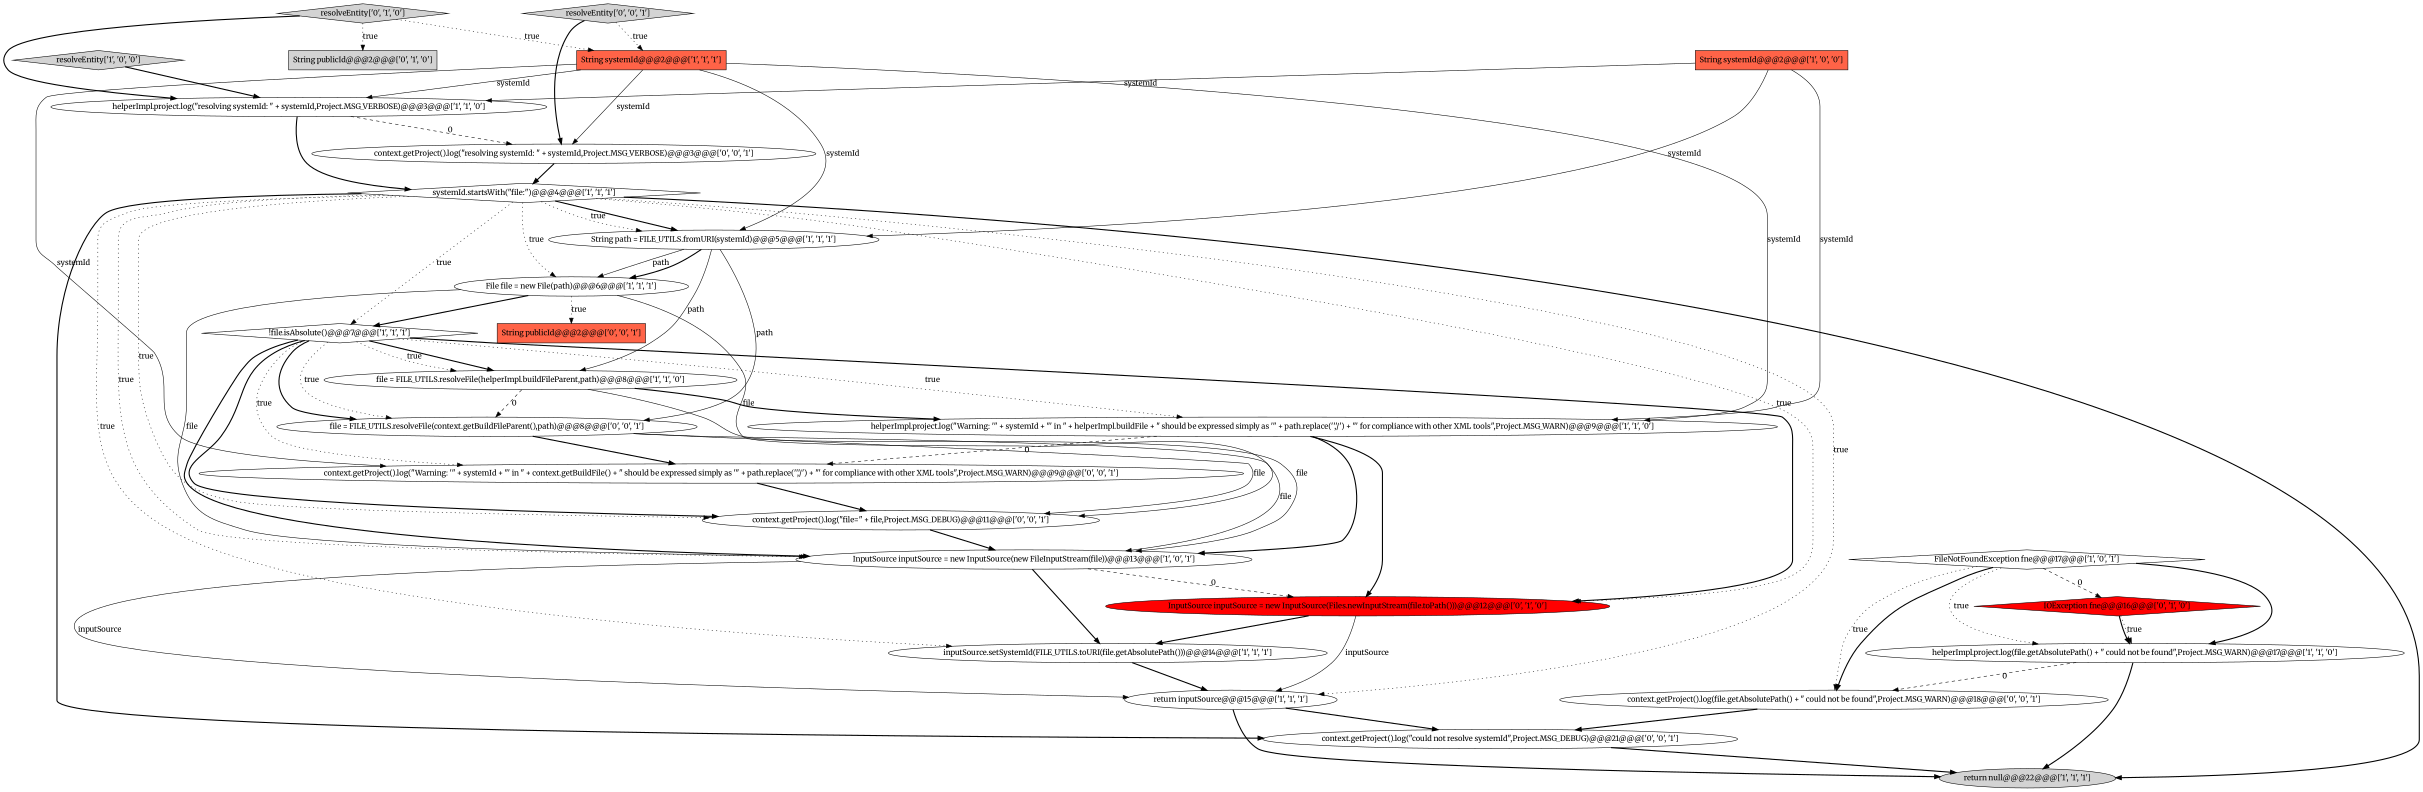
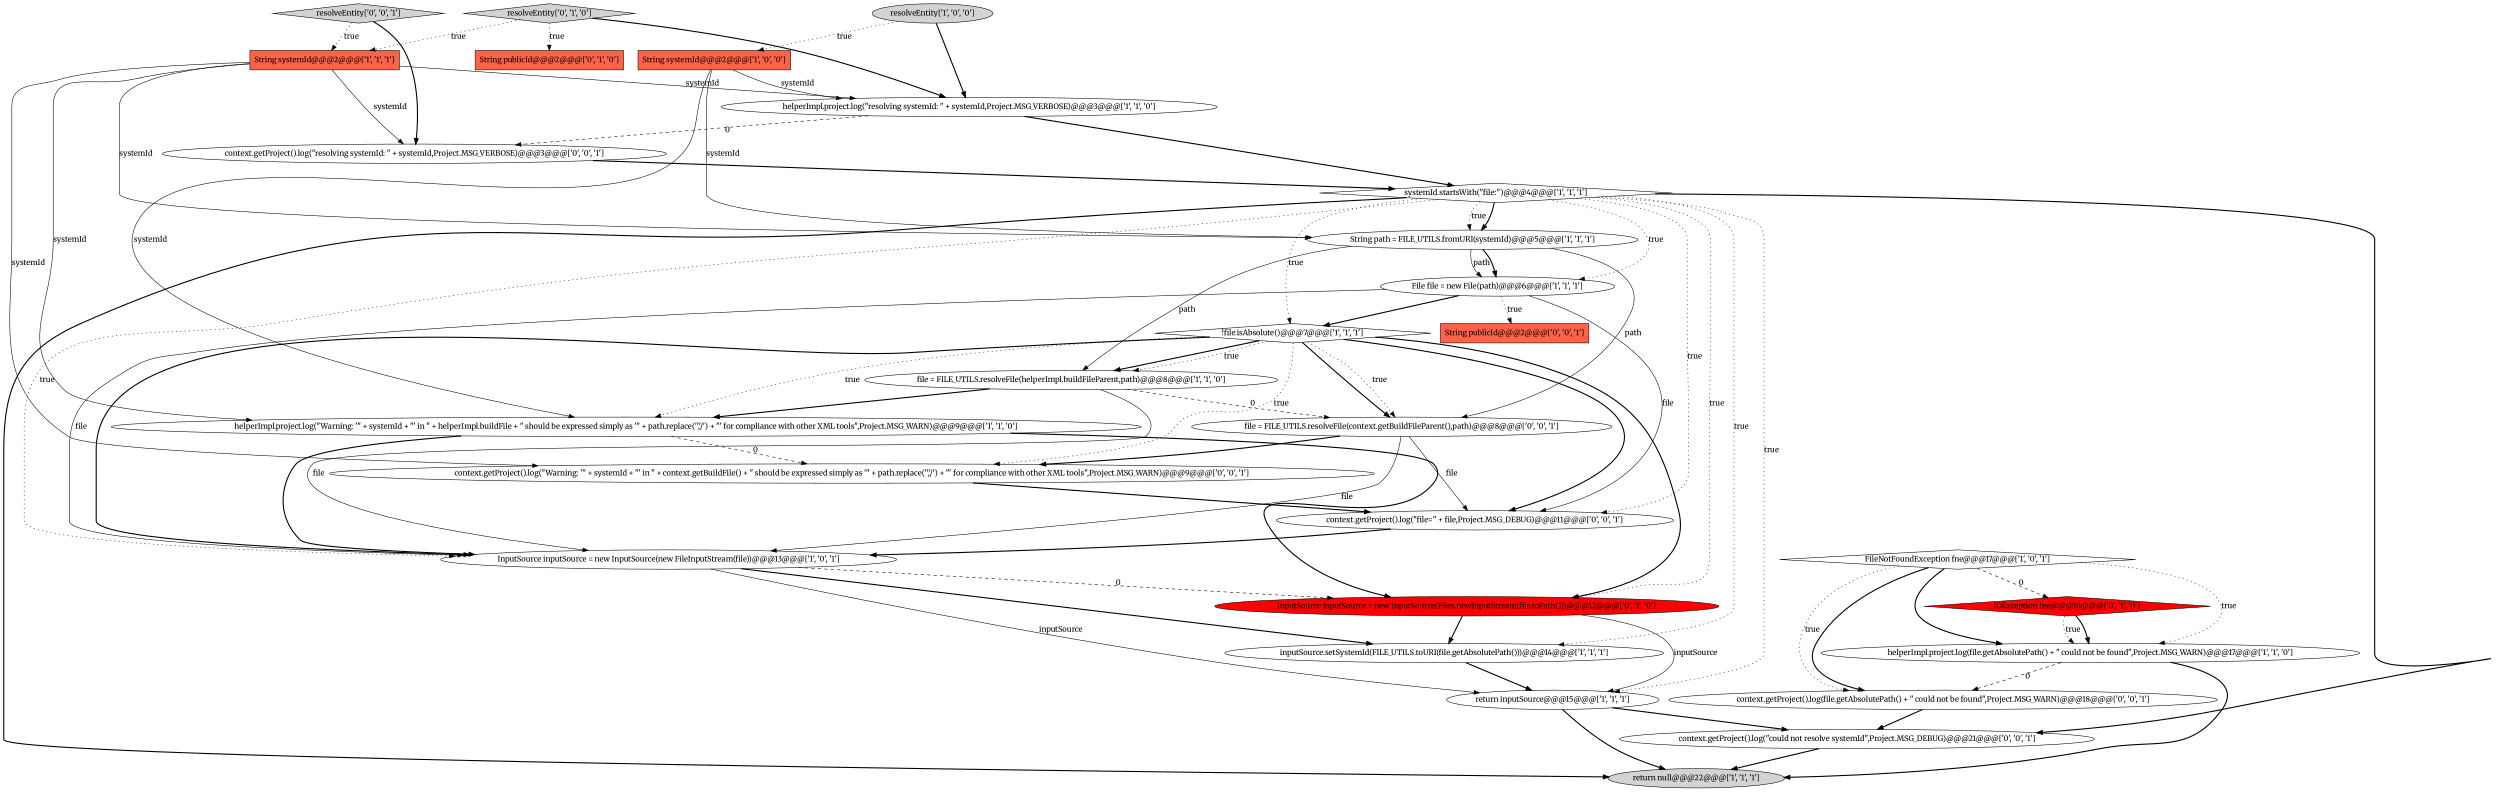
none -> (830, 35)
(98, 60) -> (933, 13)
(363, 60) -> (549, 60)
